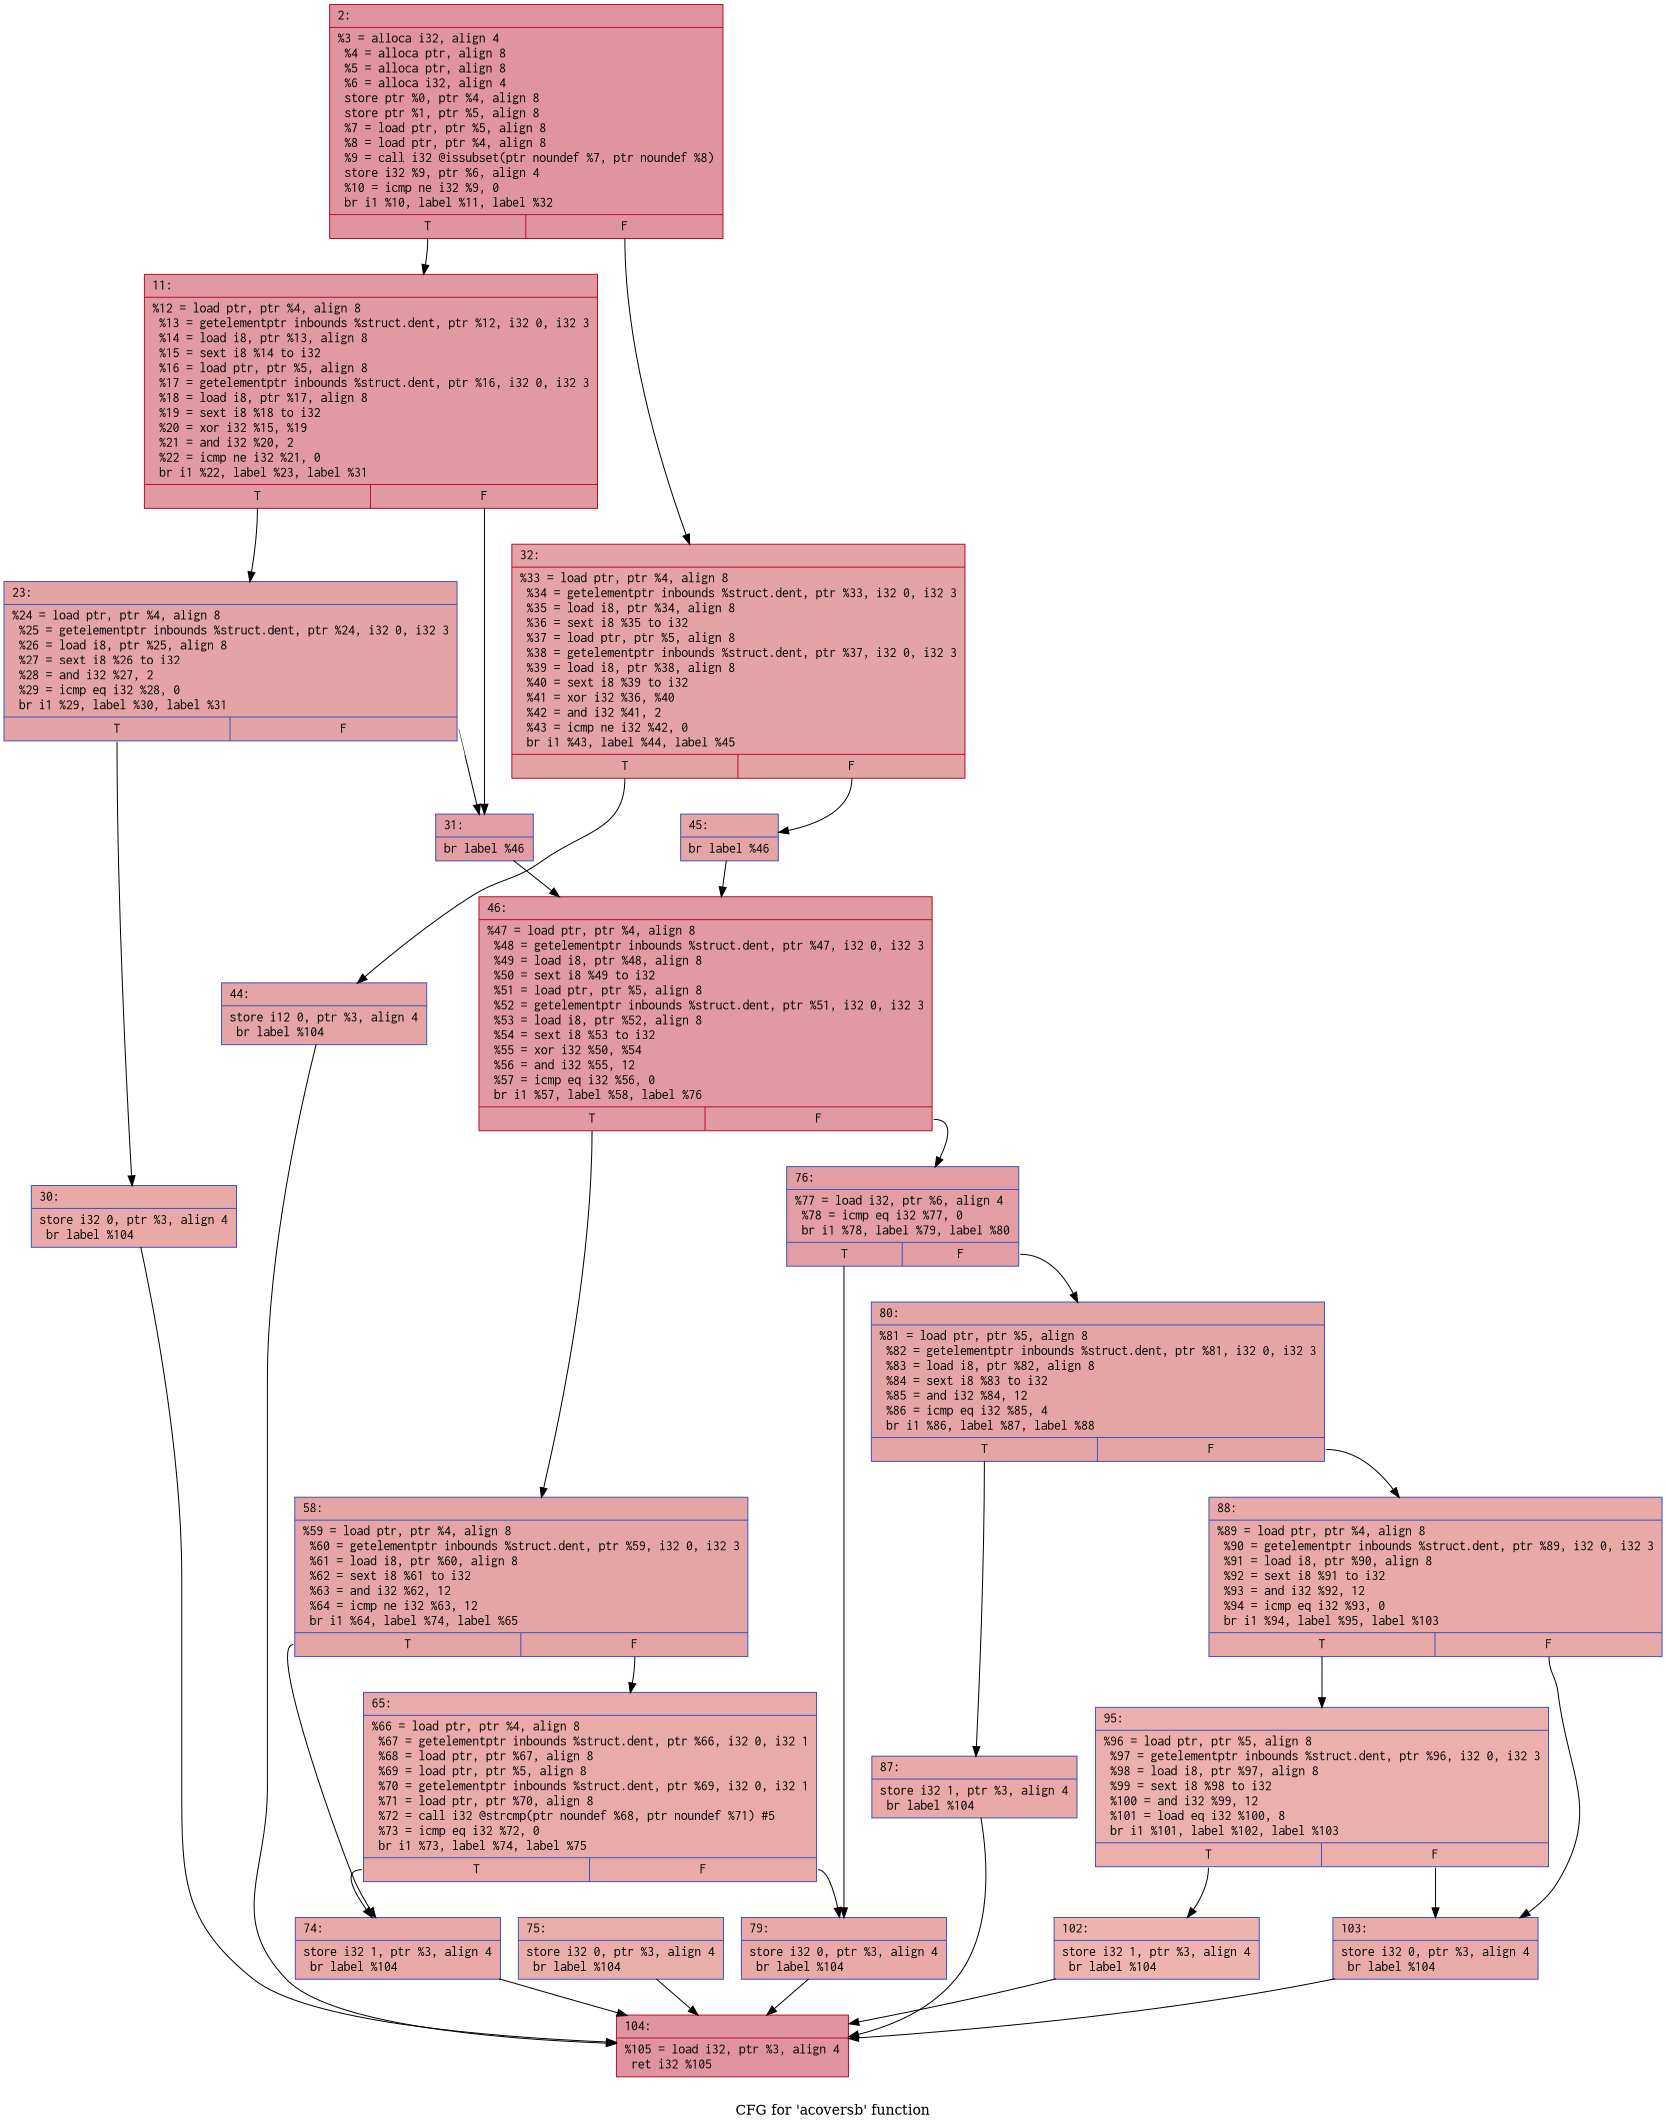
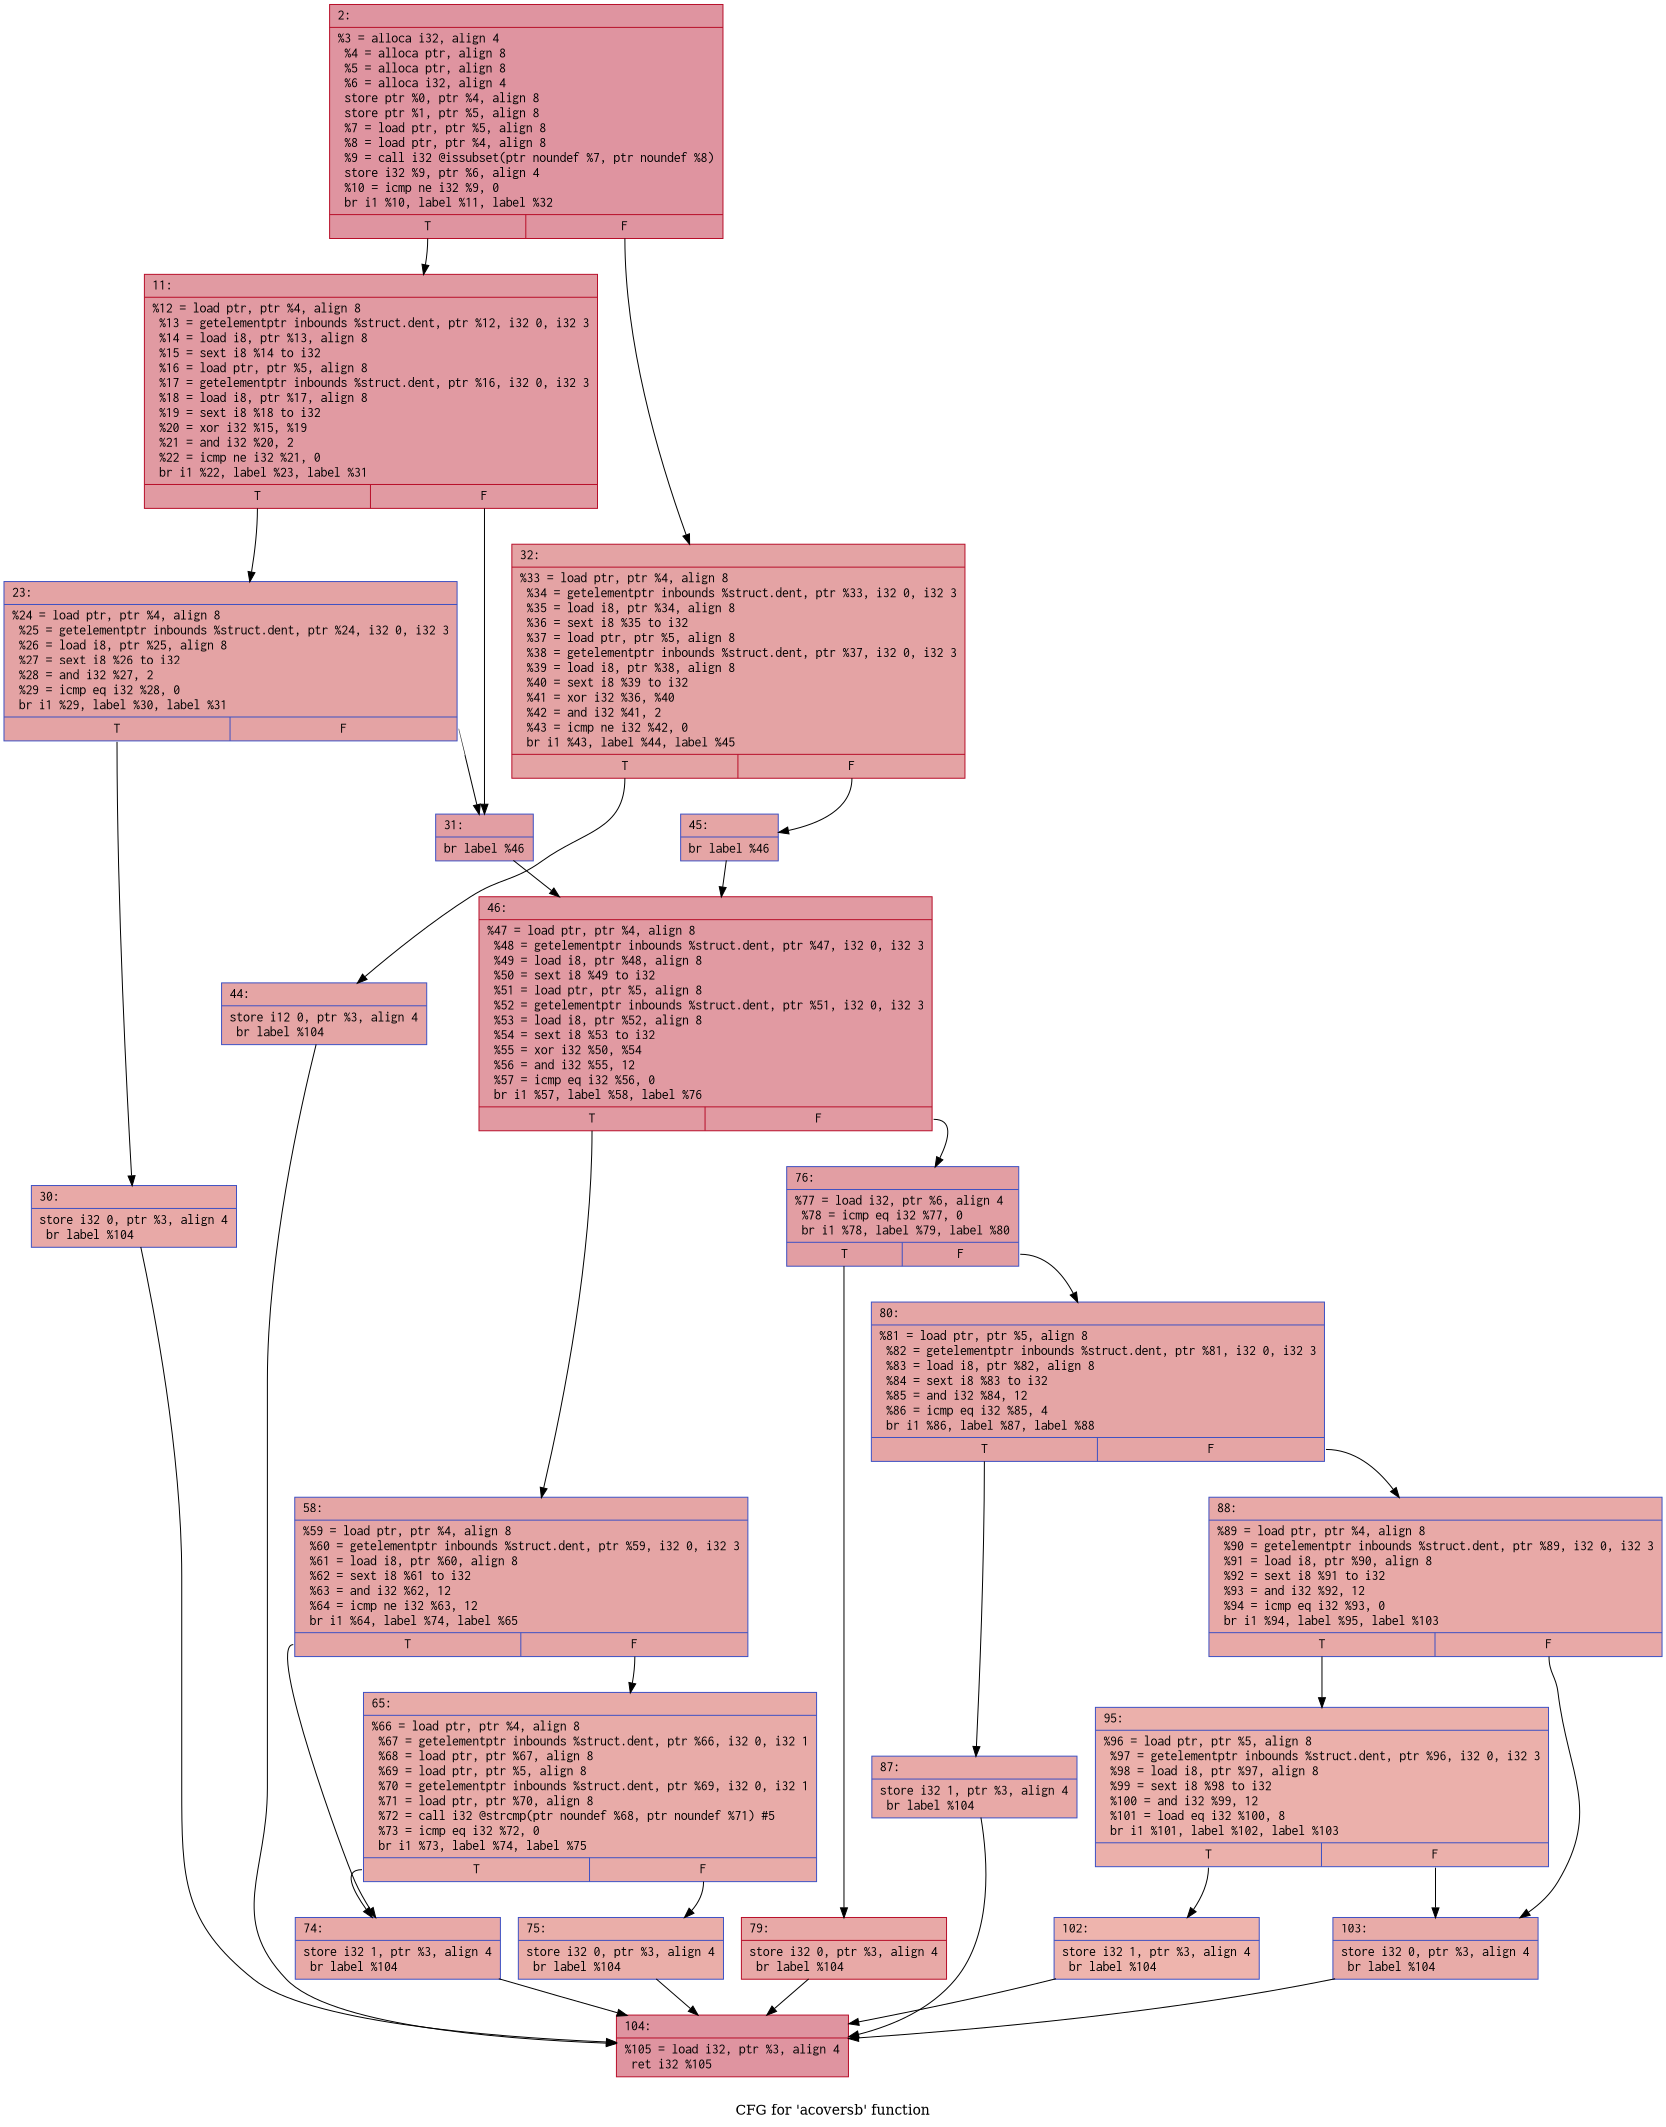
(832, 1886) -> (700, 1897)
(844, 1948) -> (844, 1948)
